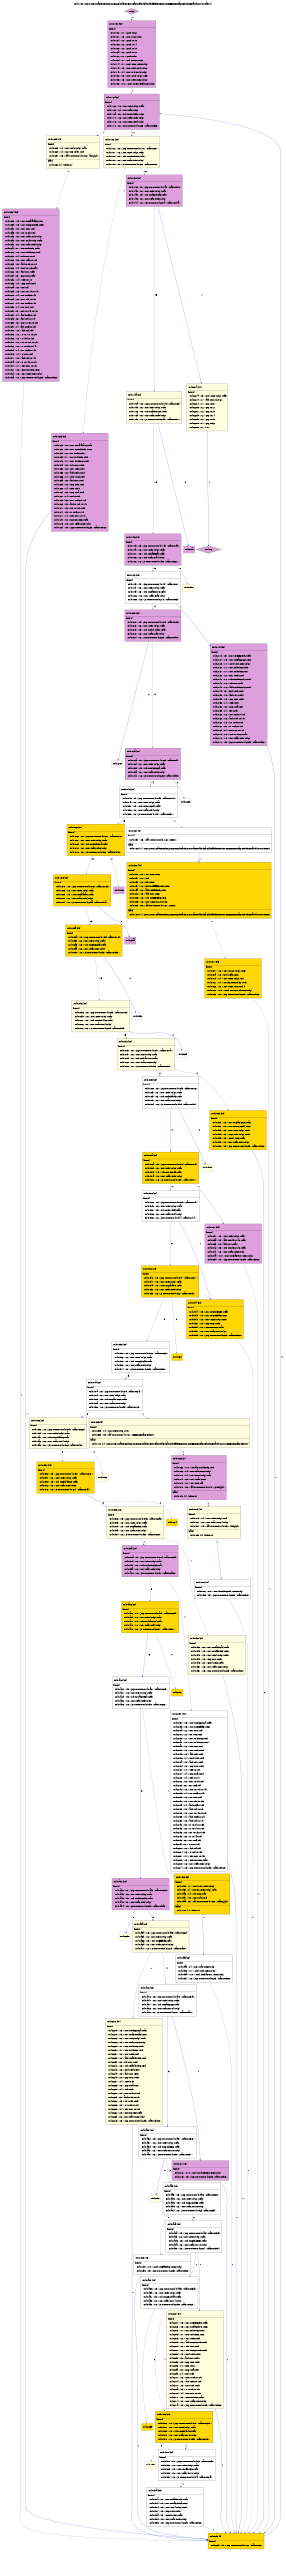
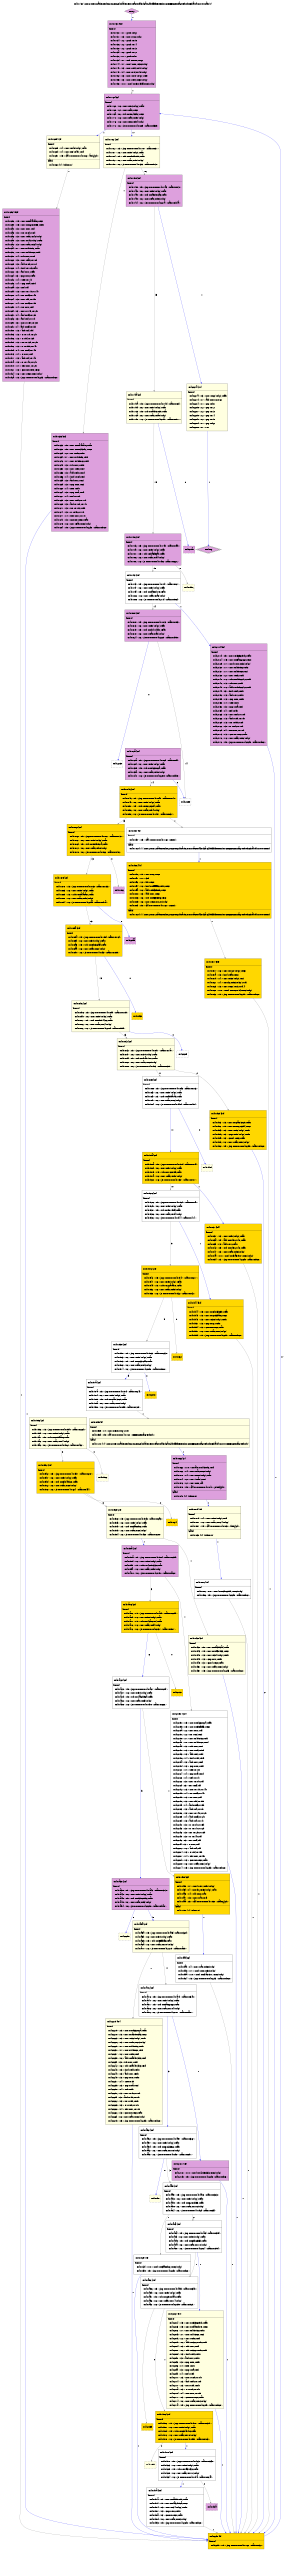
(153, 694) -> (176, 718)
(148, 802) -> (148, 802)
(137, 1016) -> (137, 1016)
(233, 1244) -> (233, 1244)
none -> (151, 1395)
(87, 1414) -> none
none -> (212, 2507)
